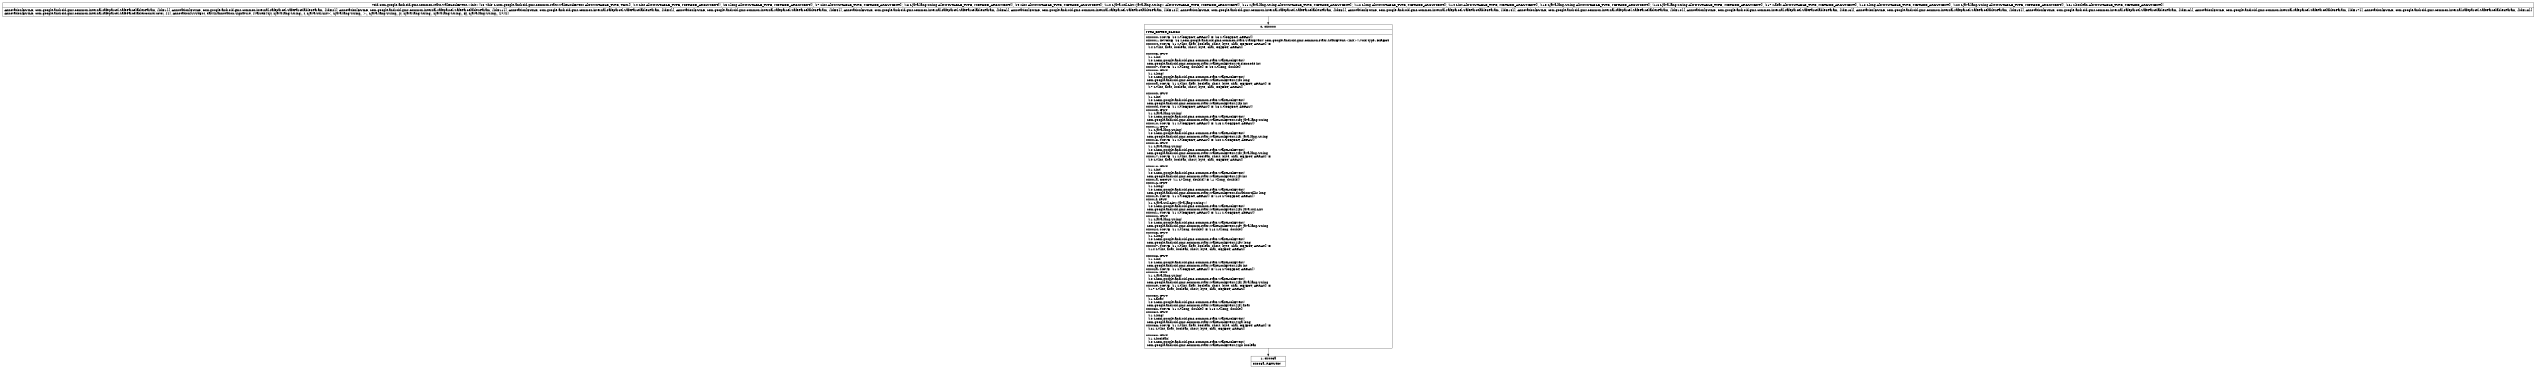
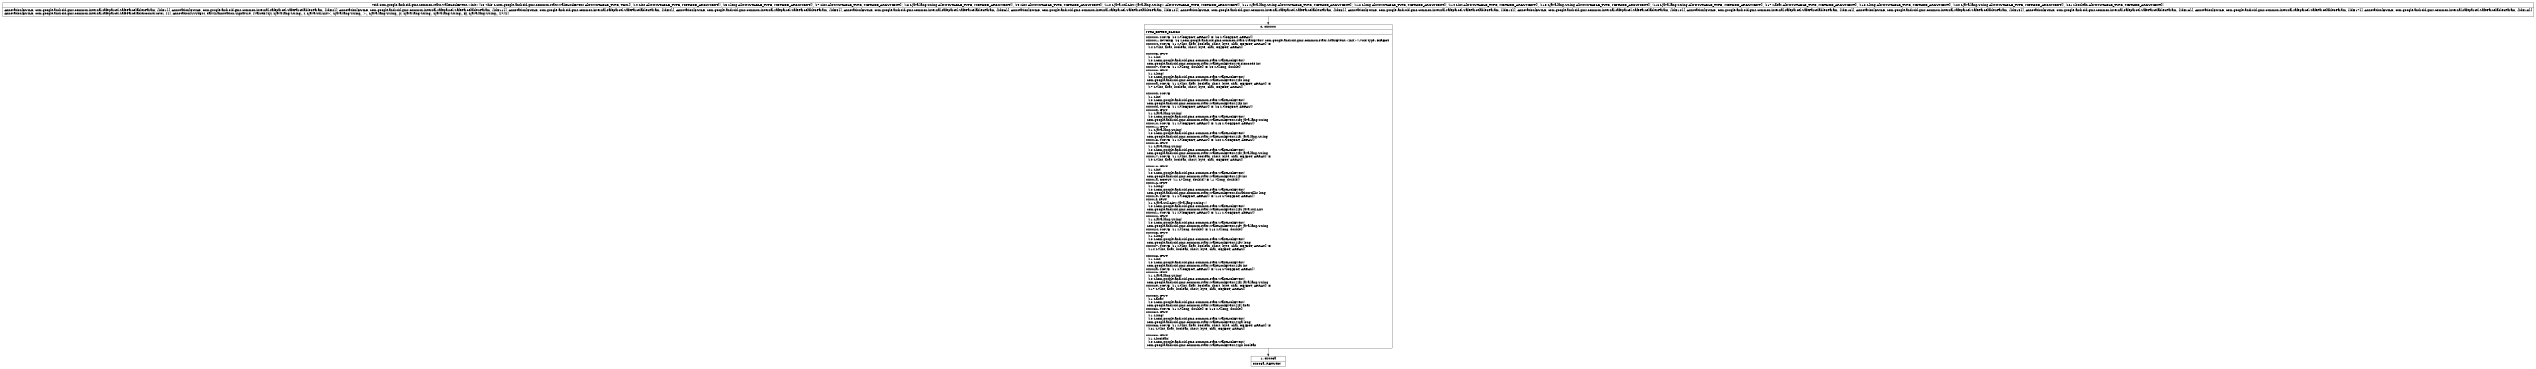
(1158, 94) -> (1159, 94)
